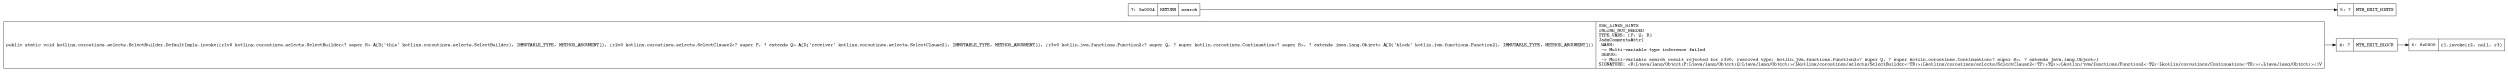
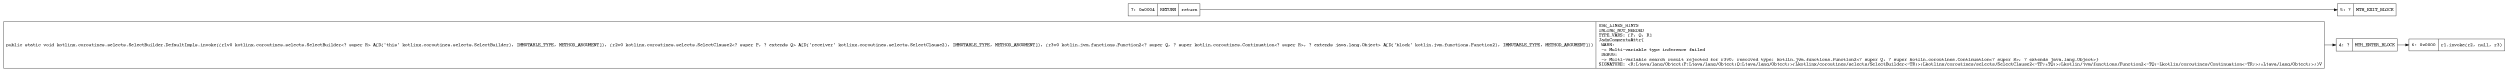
(1189, 10) -> (1189, 10)
(2375, 10) -> (2375, 10)
(2375, 45) -> (2375, 45)
